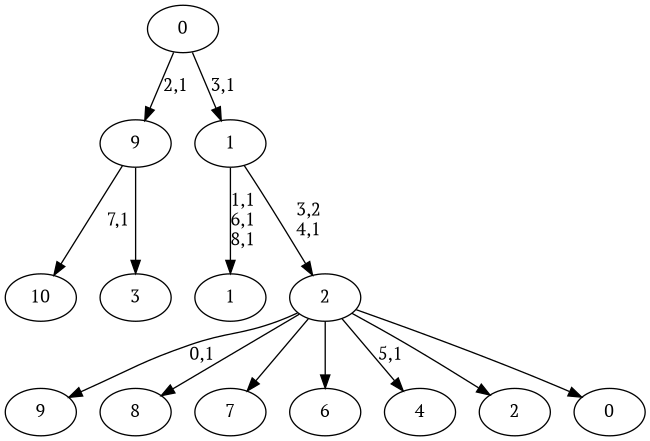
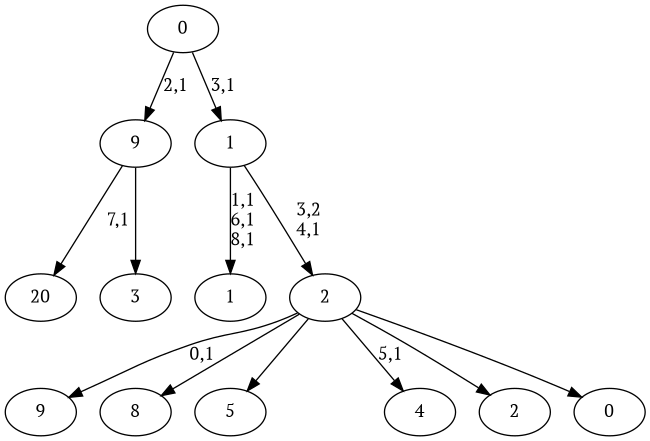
(41, 298) -> (41, 298)
(230, 412) -> (230, 412)
(325, 412) -> none
